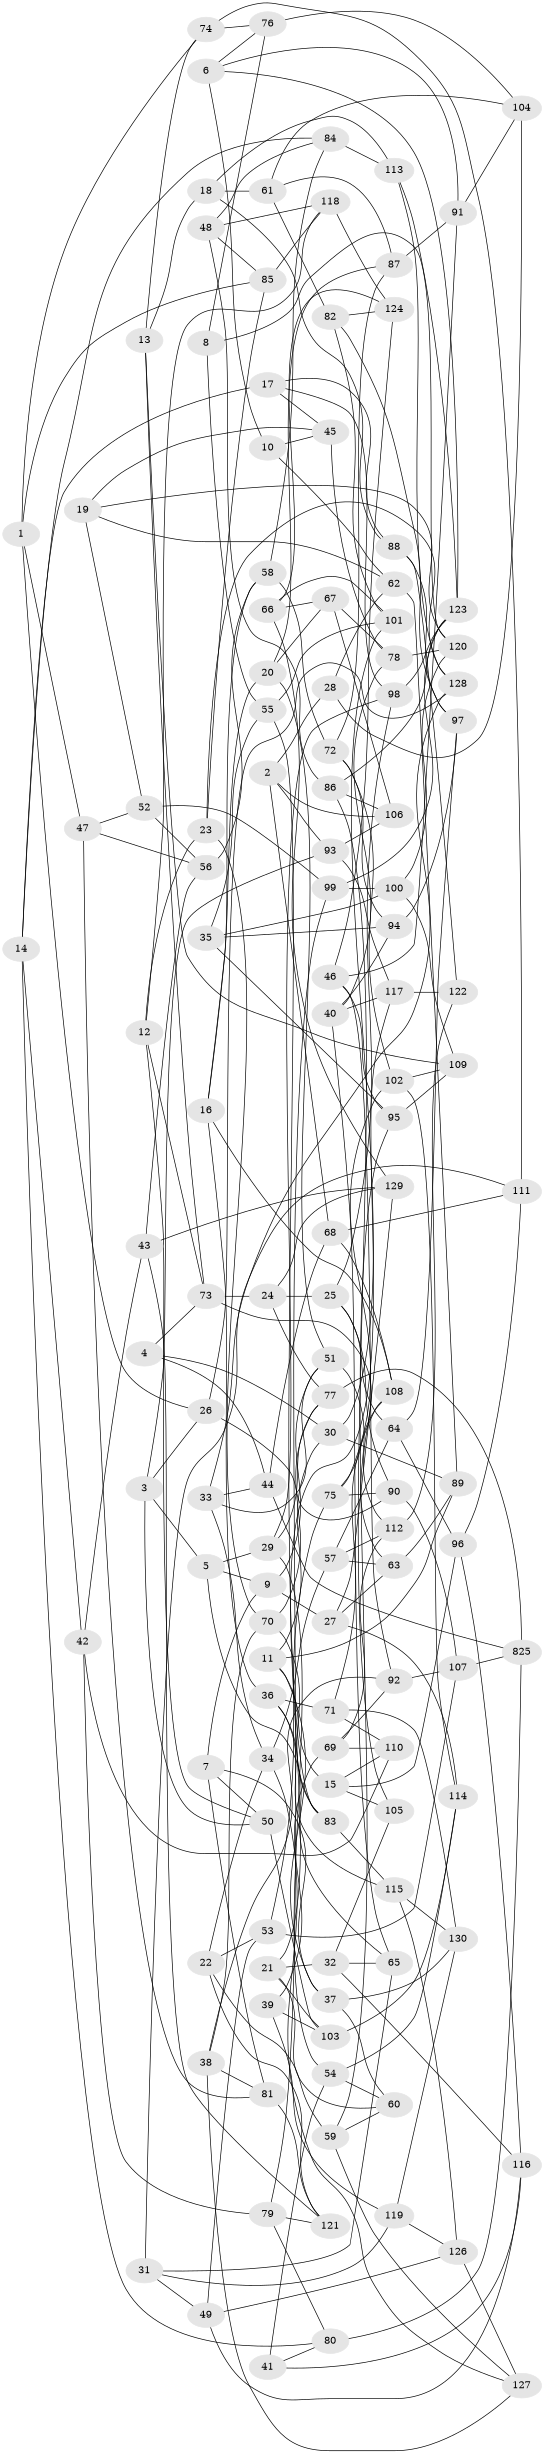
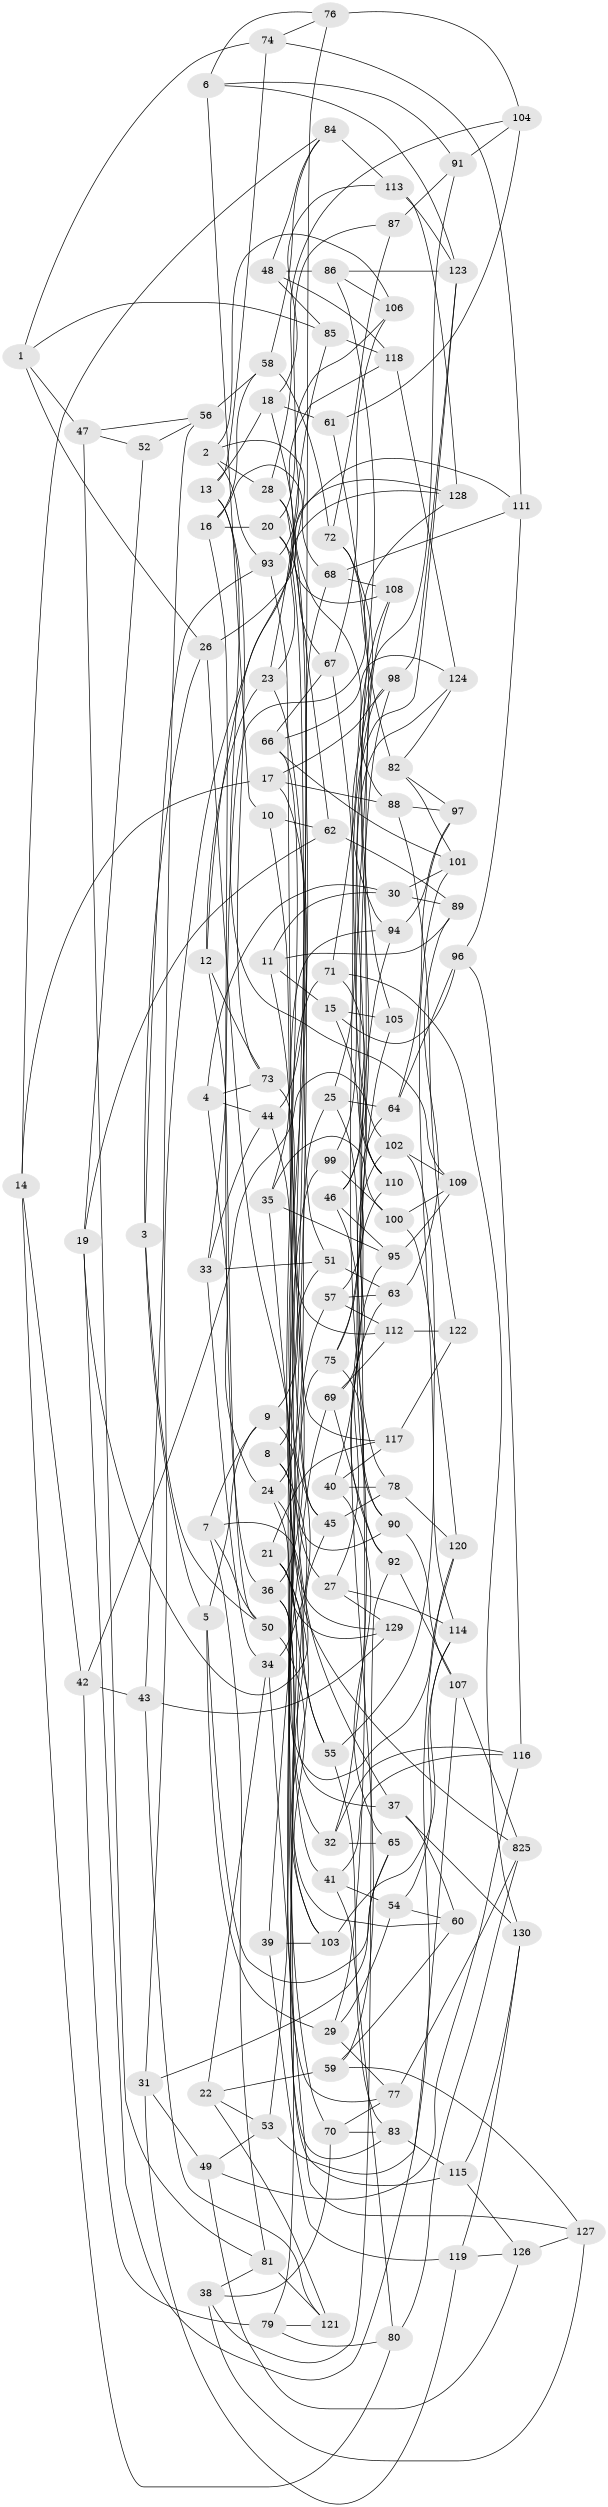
(356, 188) -> none
(248, 825) -> none
none -> (298, 1186)
(237, 1296) -> (227, 1299)
